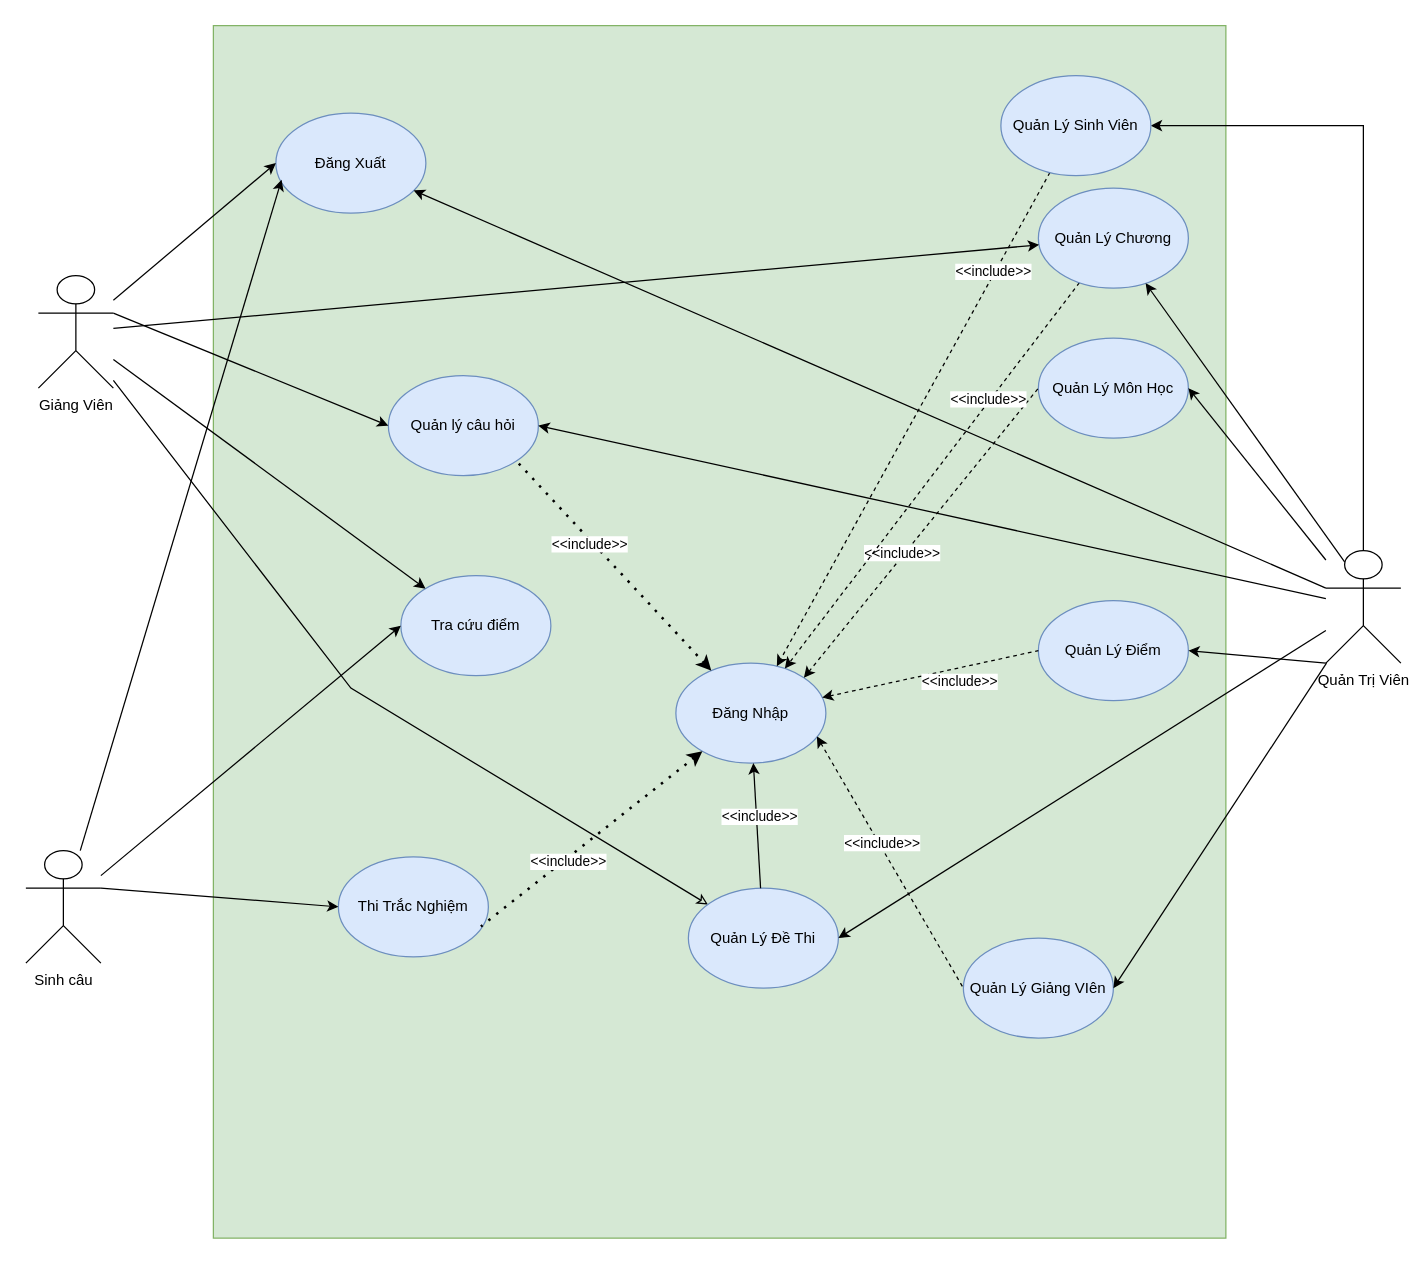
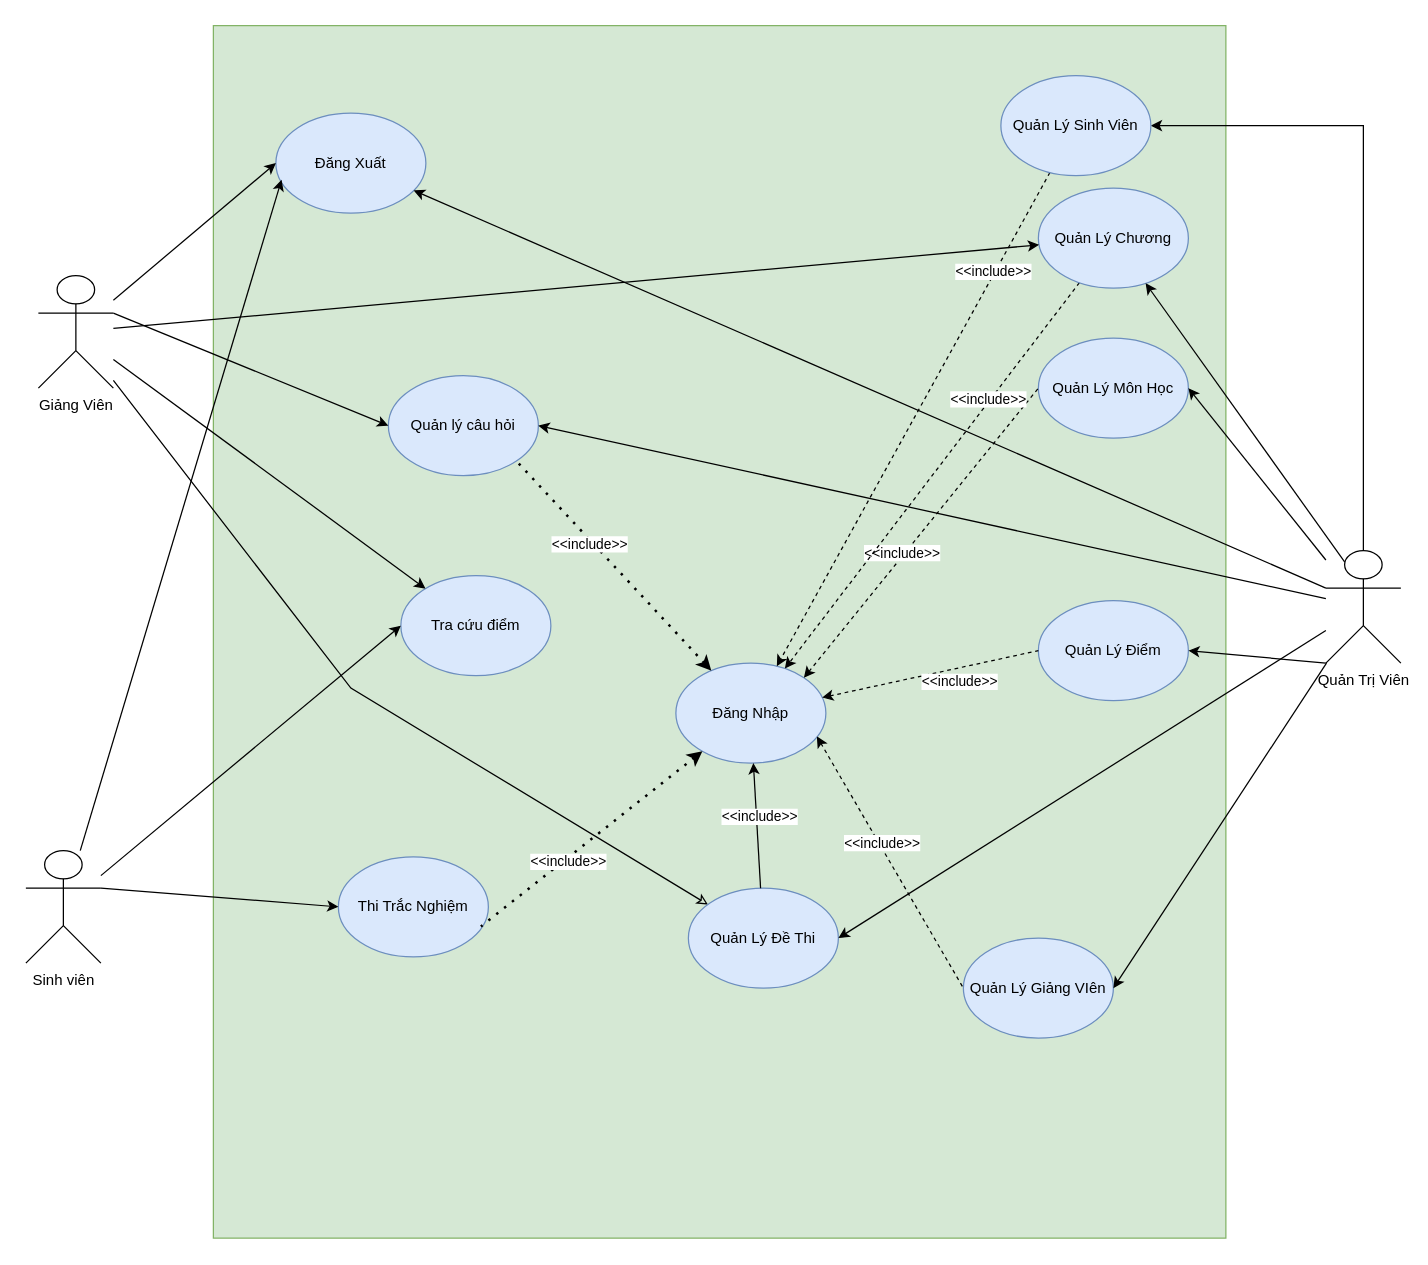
(64, 981) -> (64, 981)
